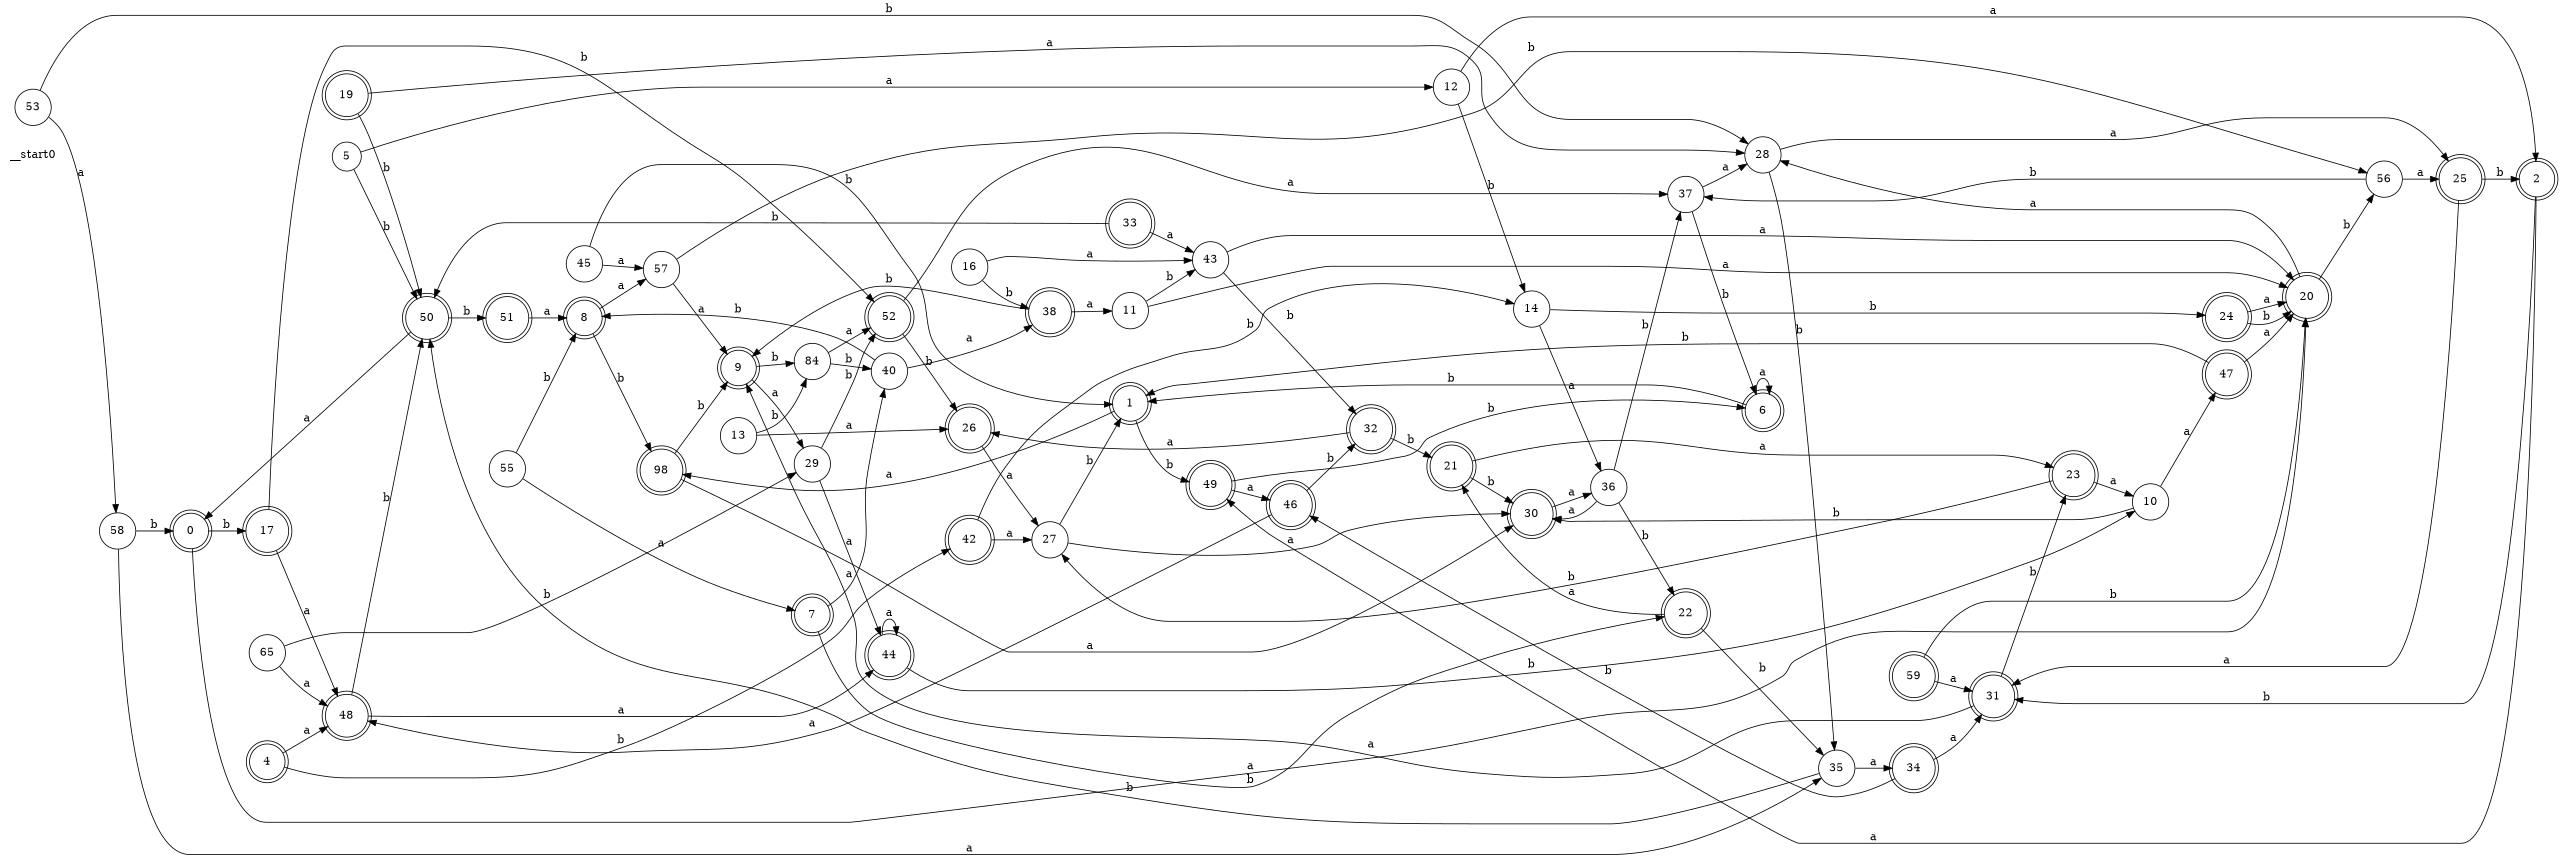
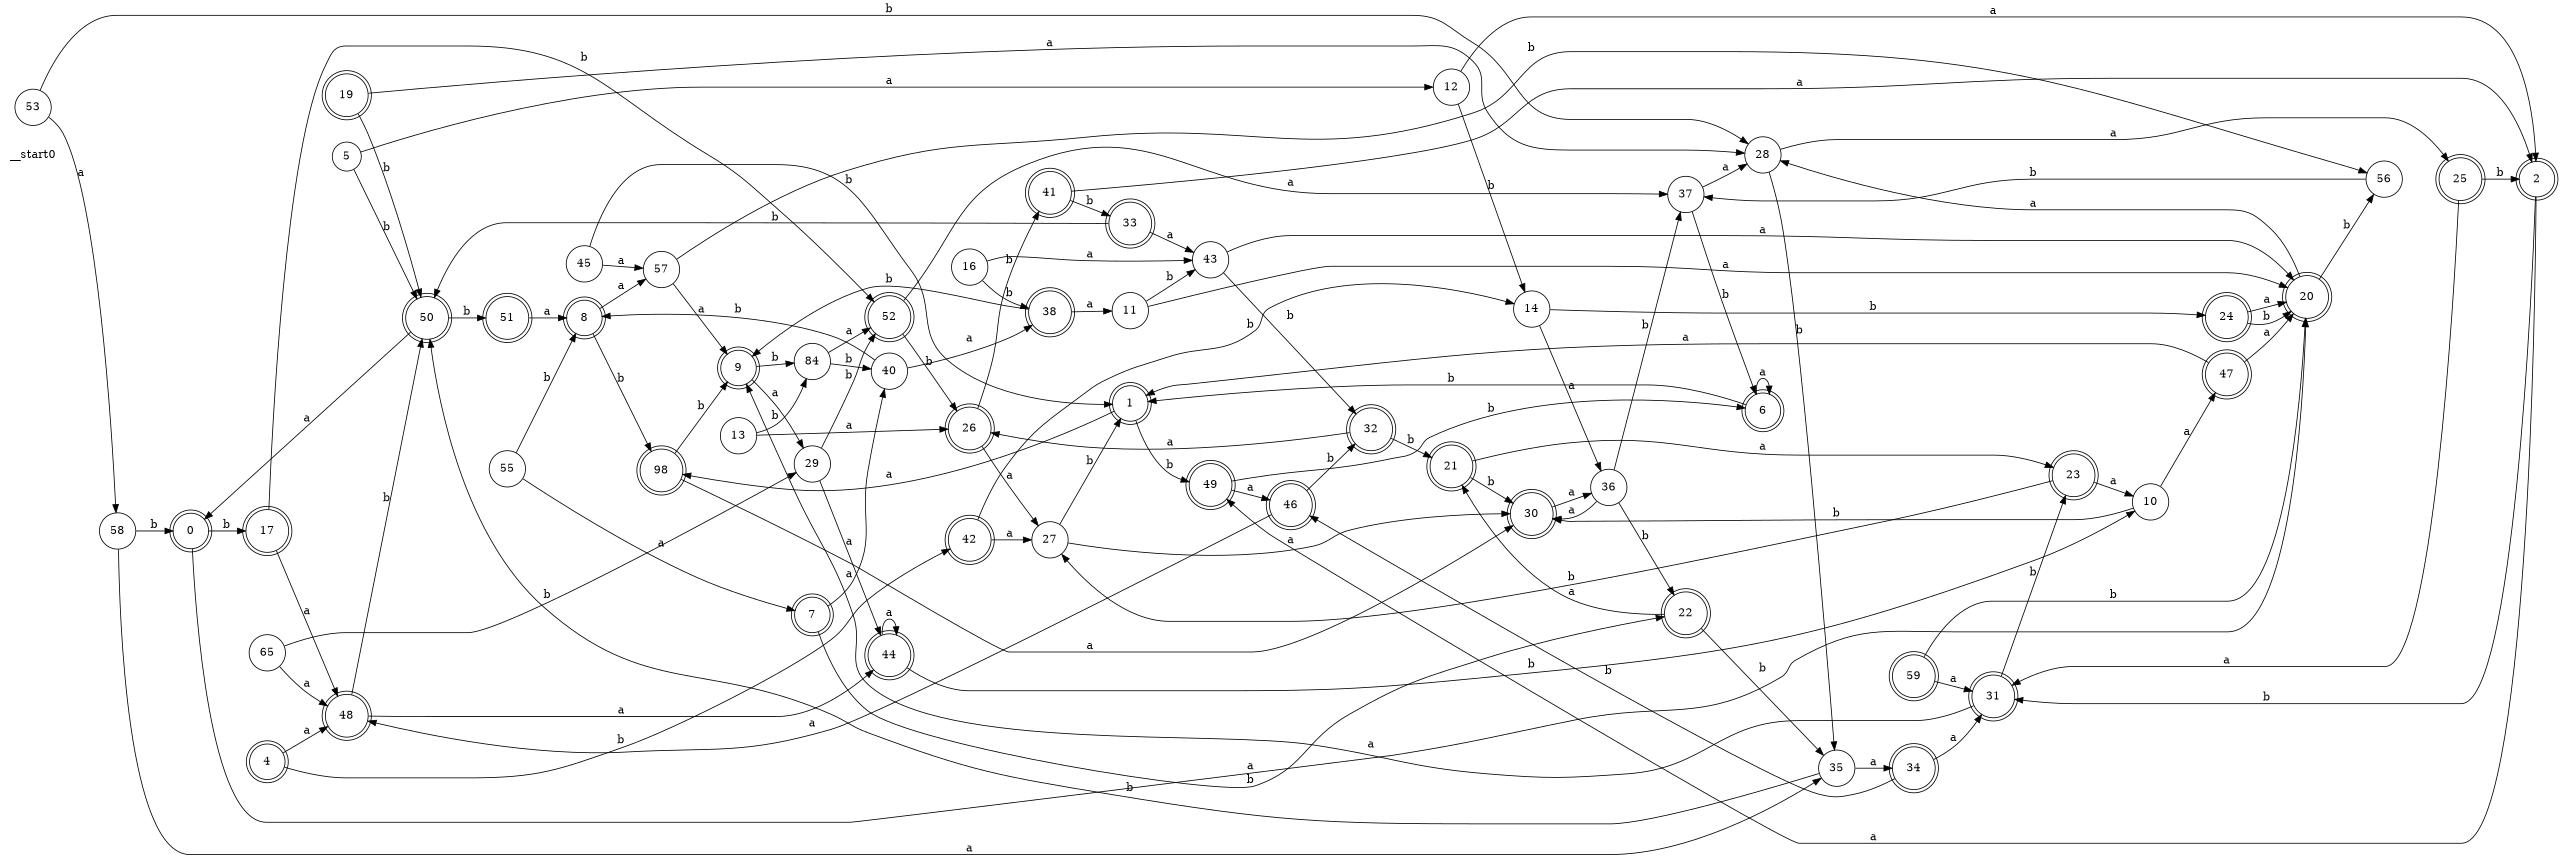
(2417, 179) -> none
none -> (1050, 193)
(1686, 338) -> (1686, 338)
